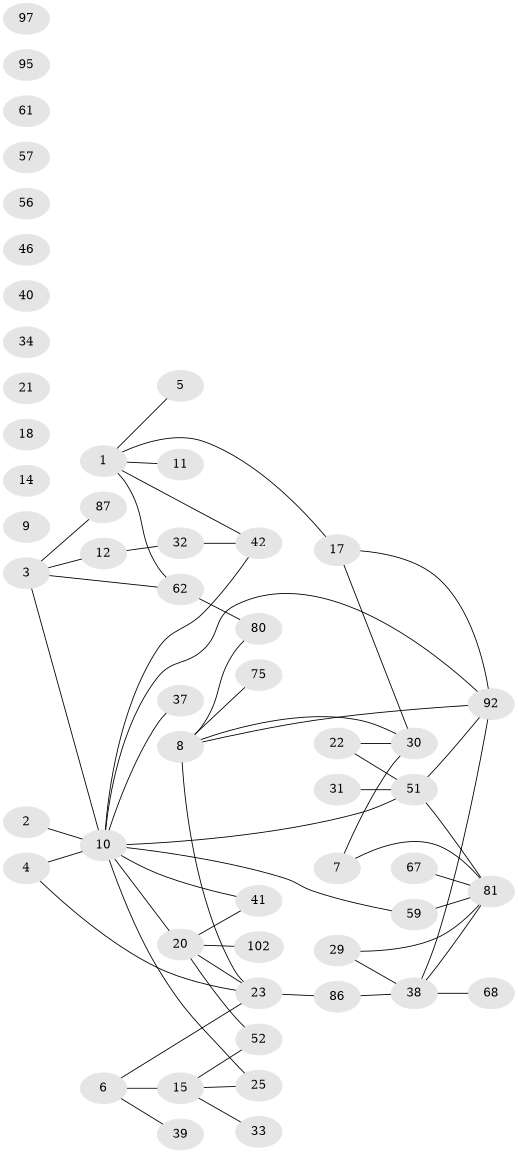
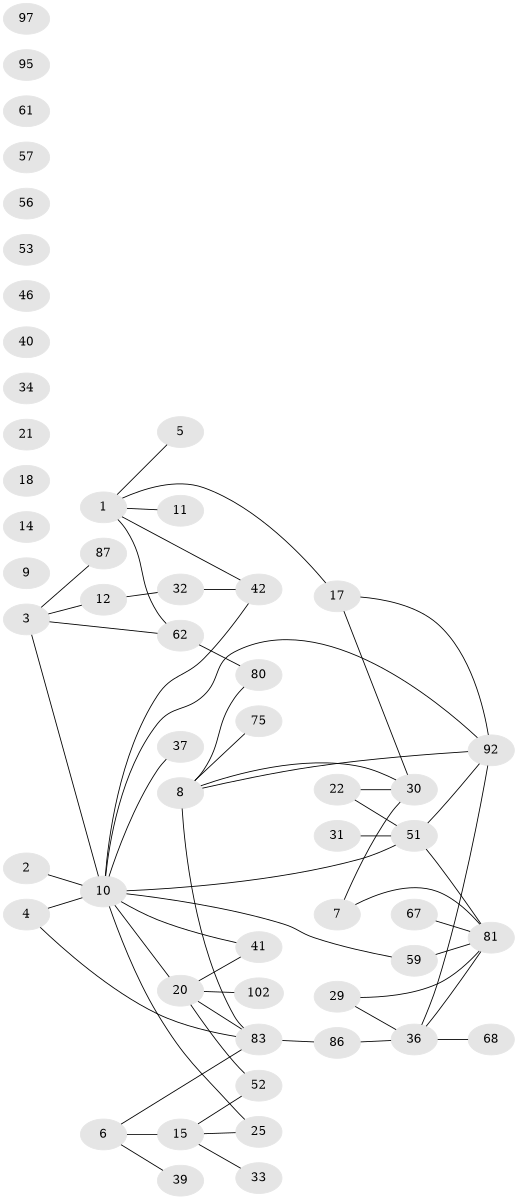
none -> (27, 250)
(259, 993) -> (259, 1040)
(414, 993) -> (414, 1040)
